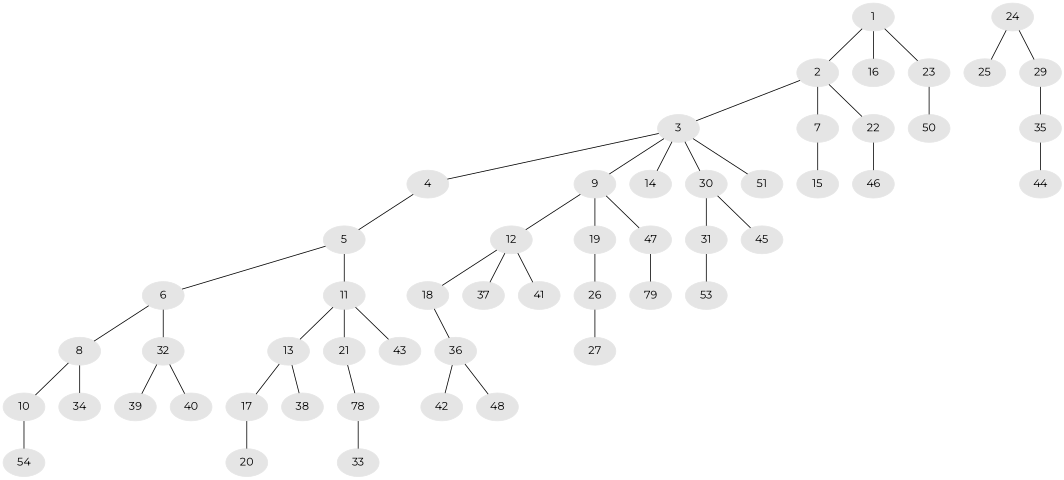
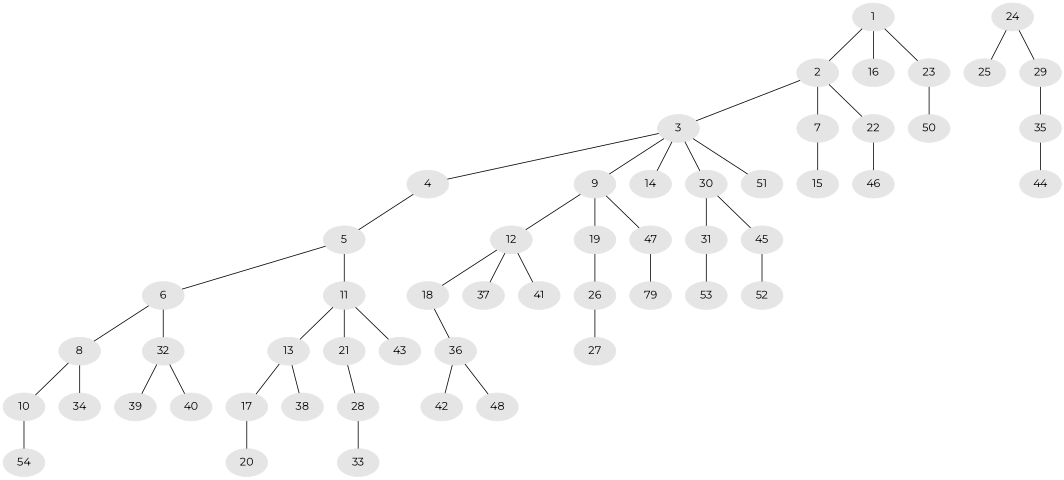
none -> (762, 296)
(358, 407) -> (358, 407)
